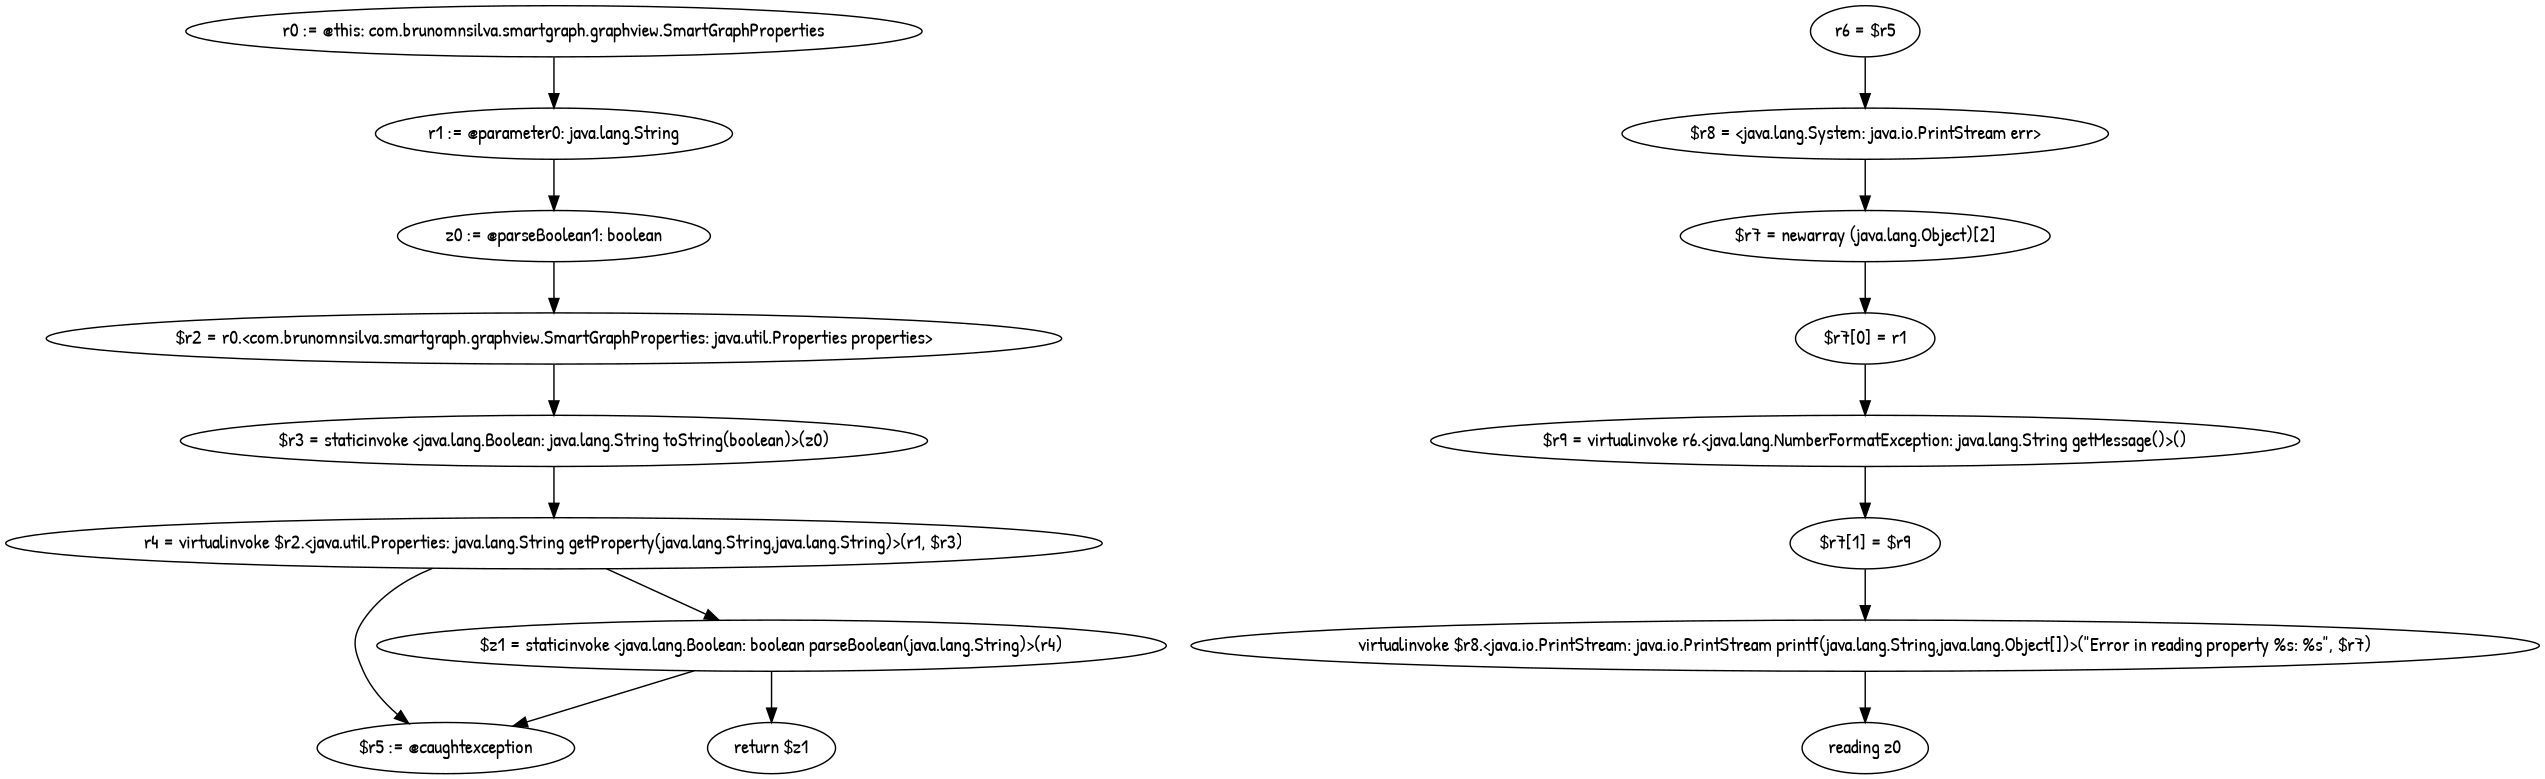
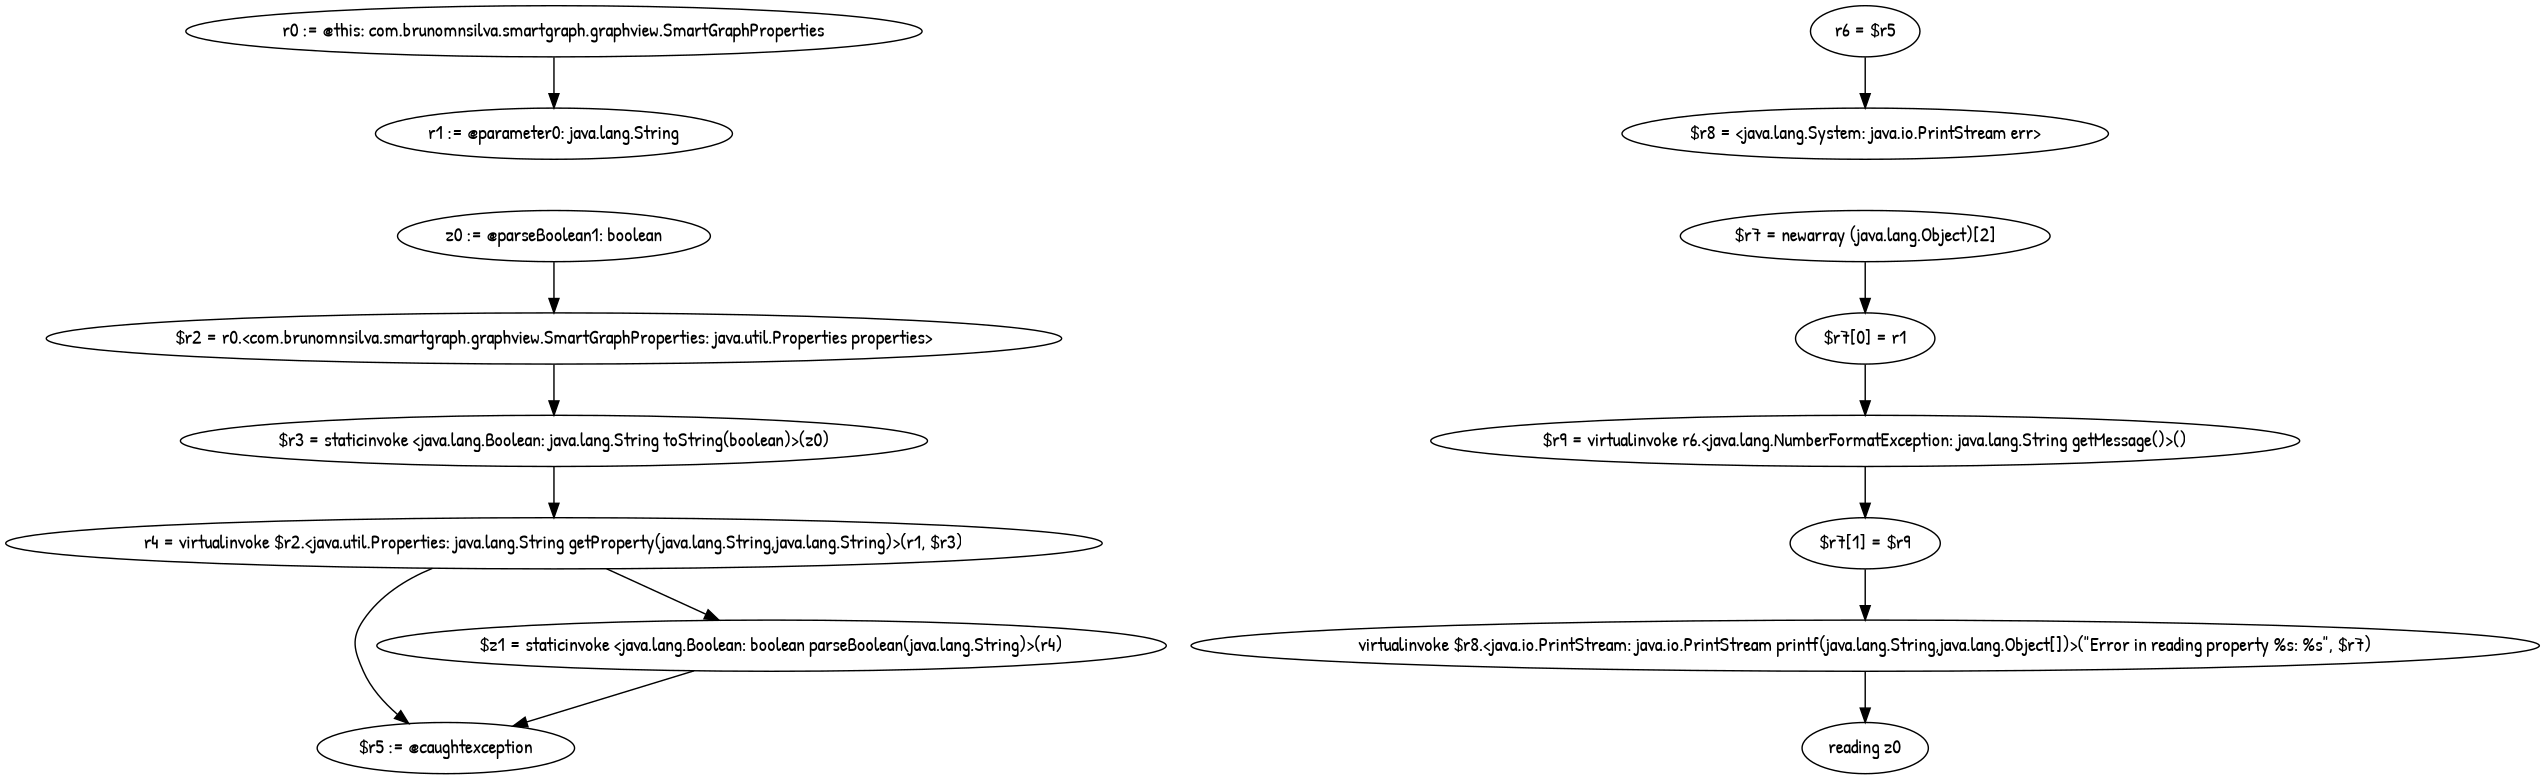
(554, 178) -> none
(1865, 178) -> none
(772, 748) -> none
